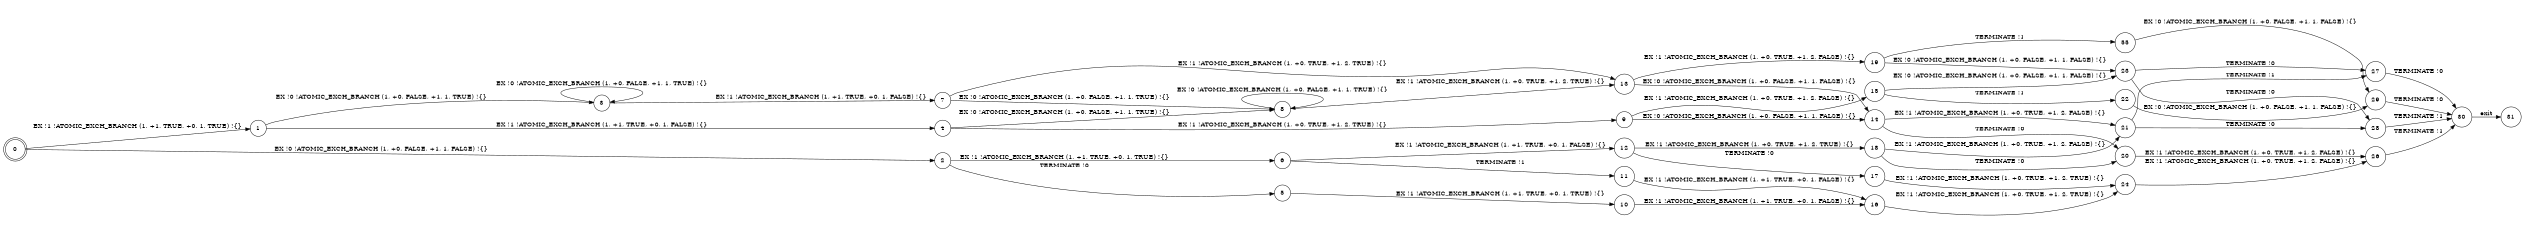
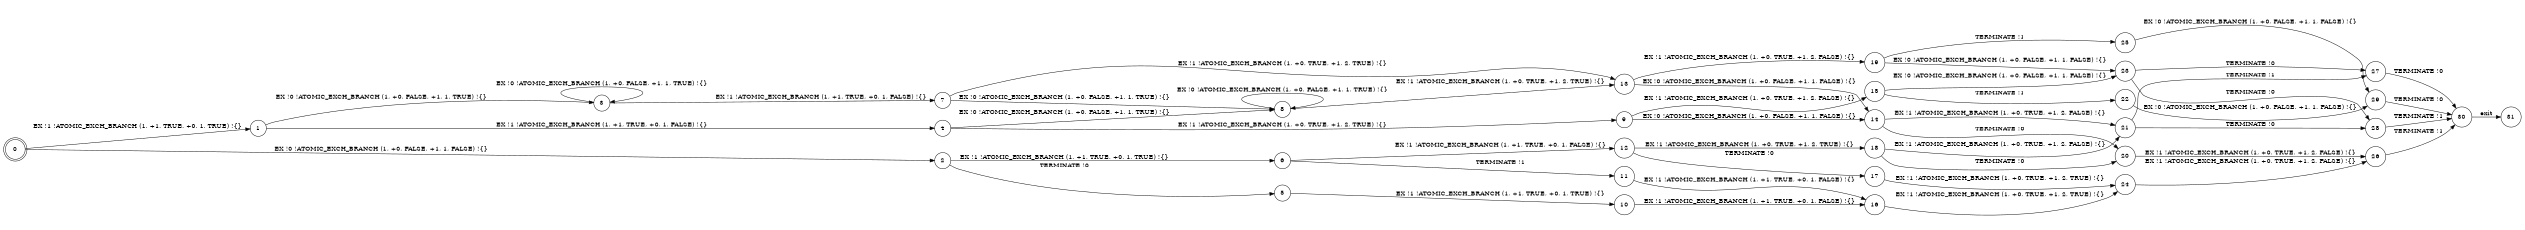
(2125, 43) -> (2125, 43)
